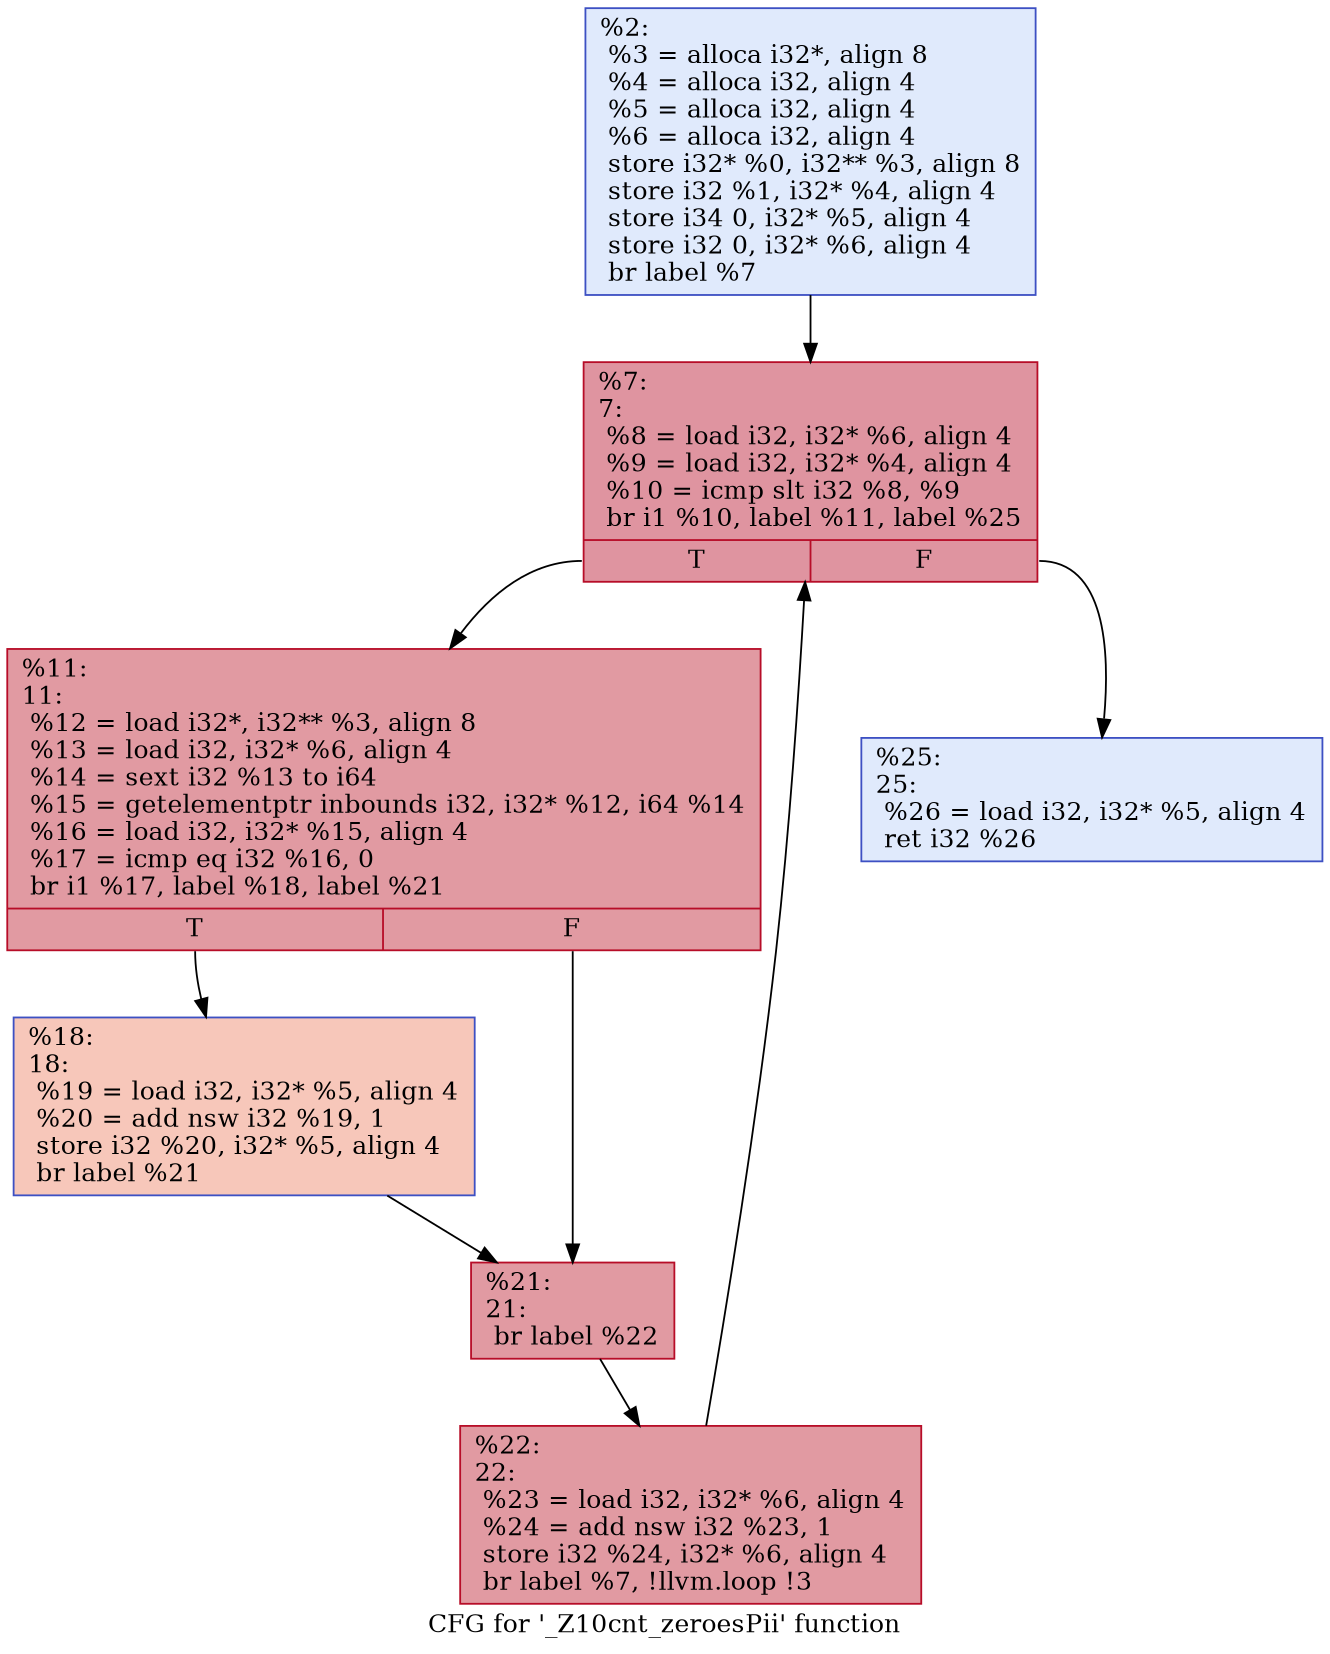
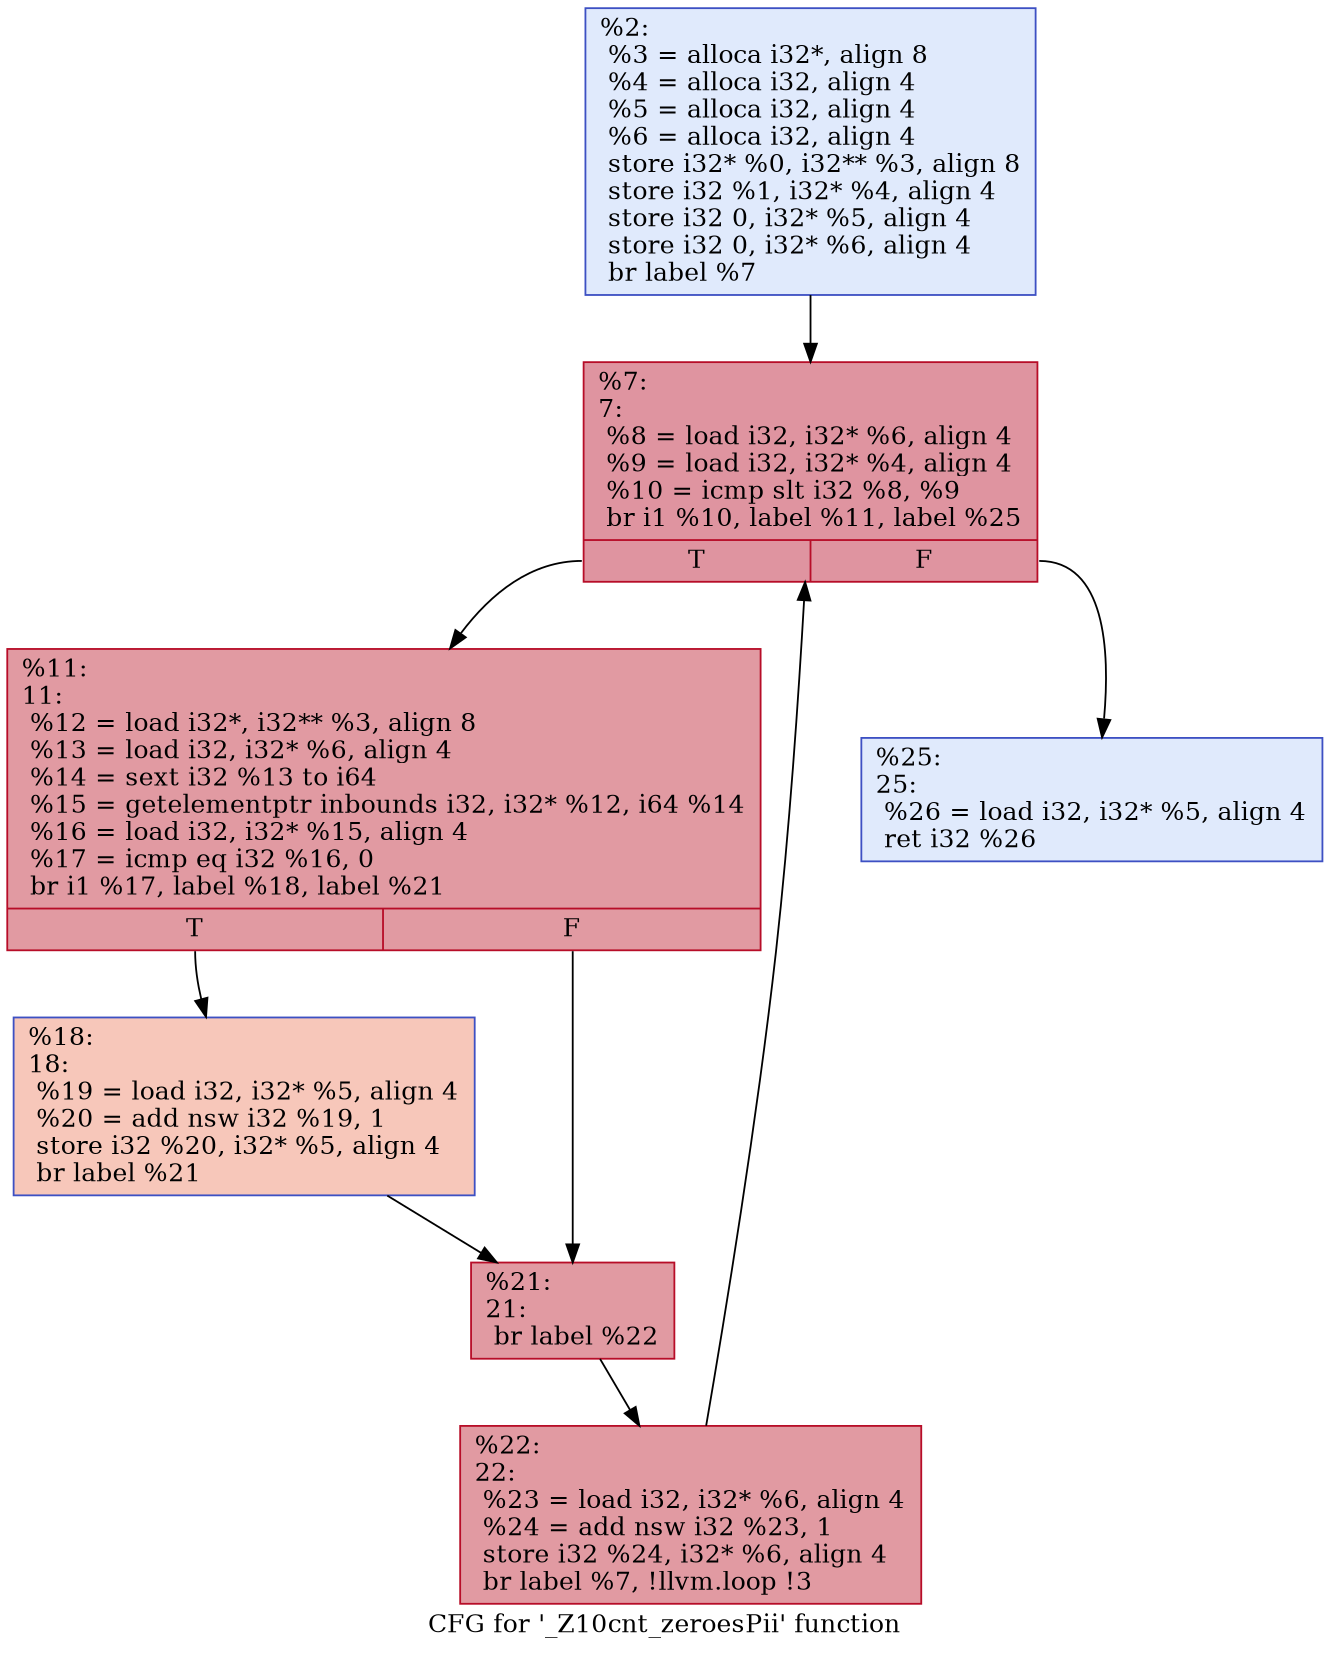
(786, 219) -> (786, 219)
